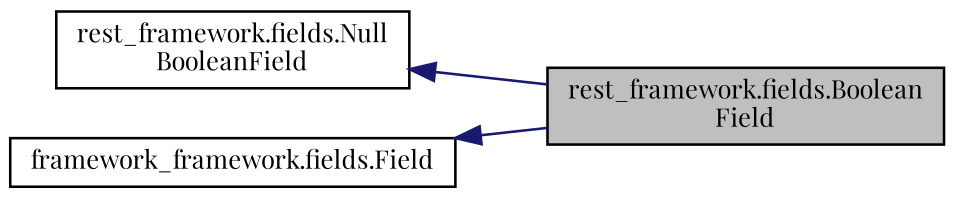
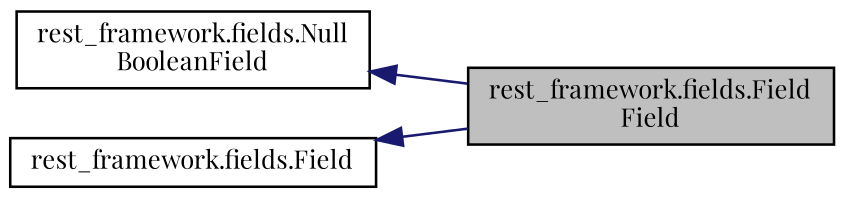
(746, 106) -> (651, 106)
(233, 162) -> (193, 162)
